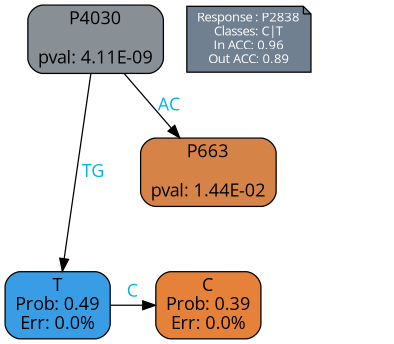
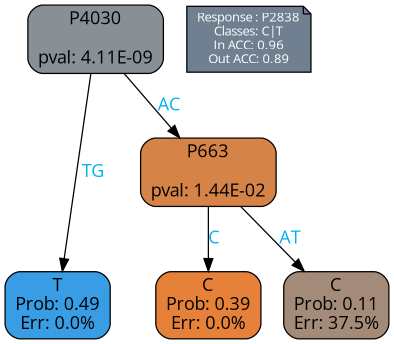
(126, 305) -> (208, 232)
none -> (336, 305)
